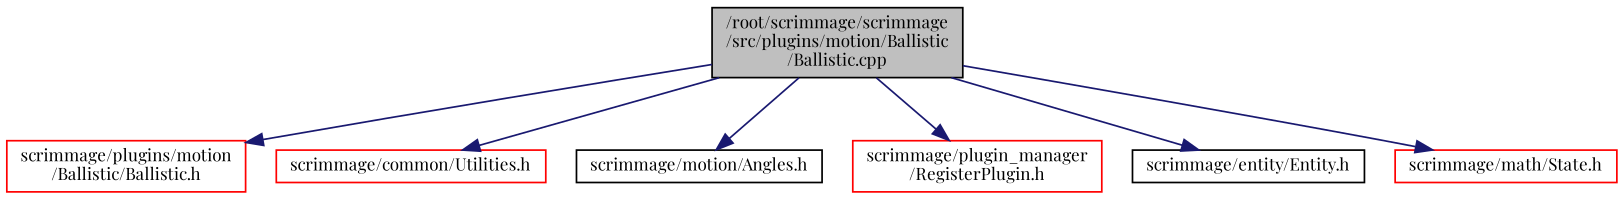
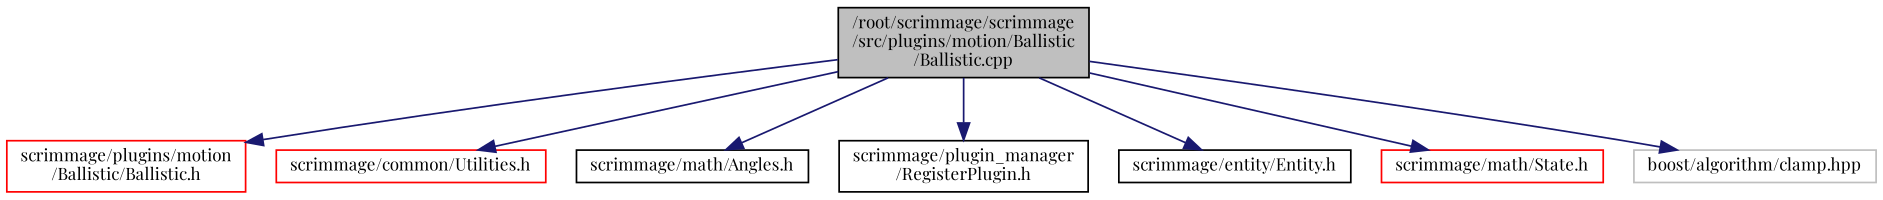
(699, 166) -> (692, 166)
(977, 166) -> (964, 166)
none -> (1755, 166)
